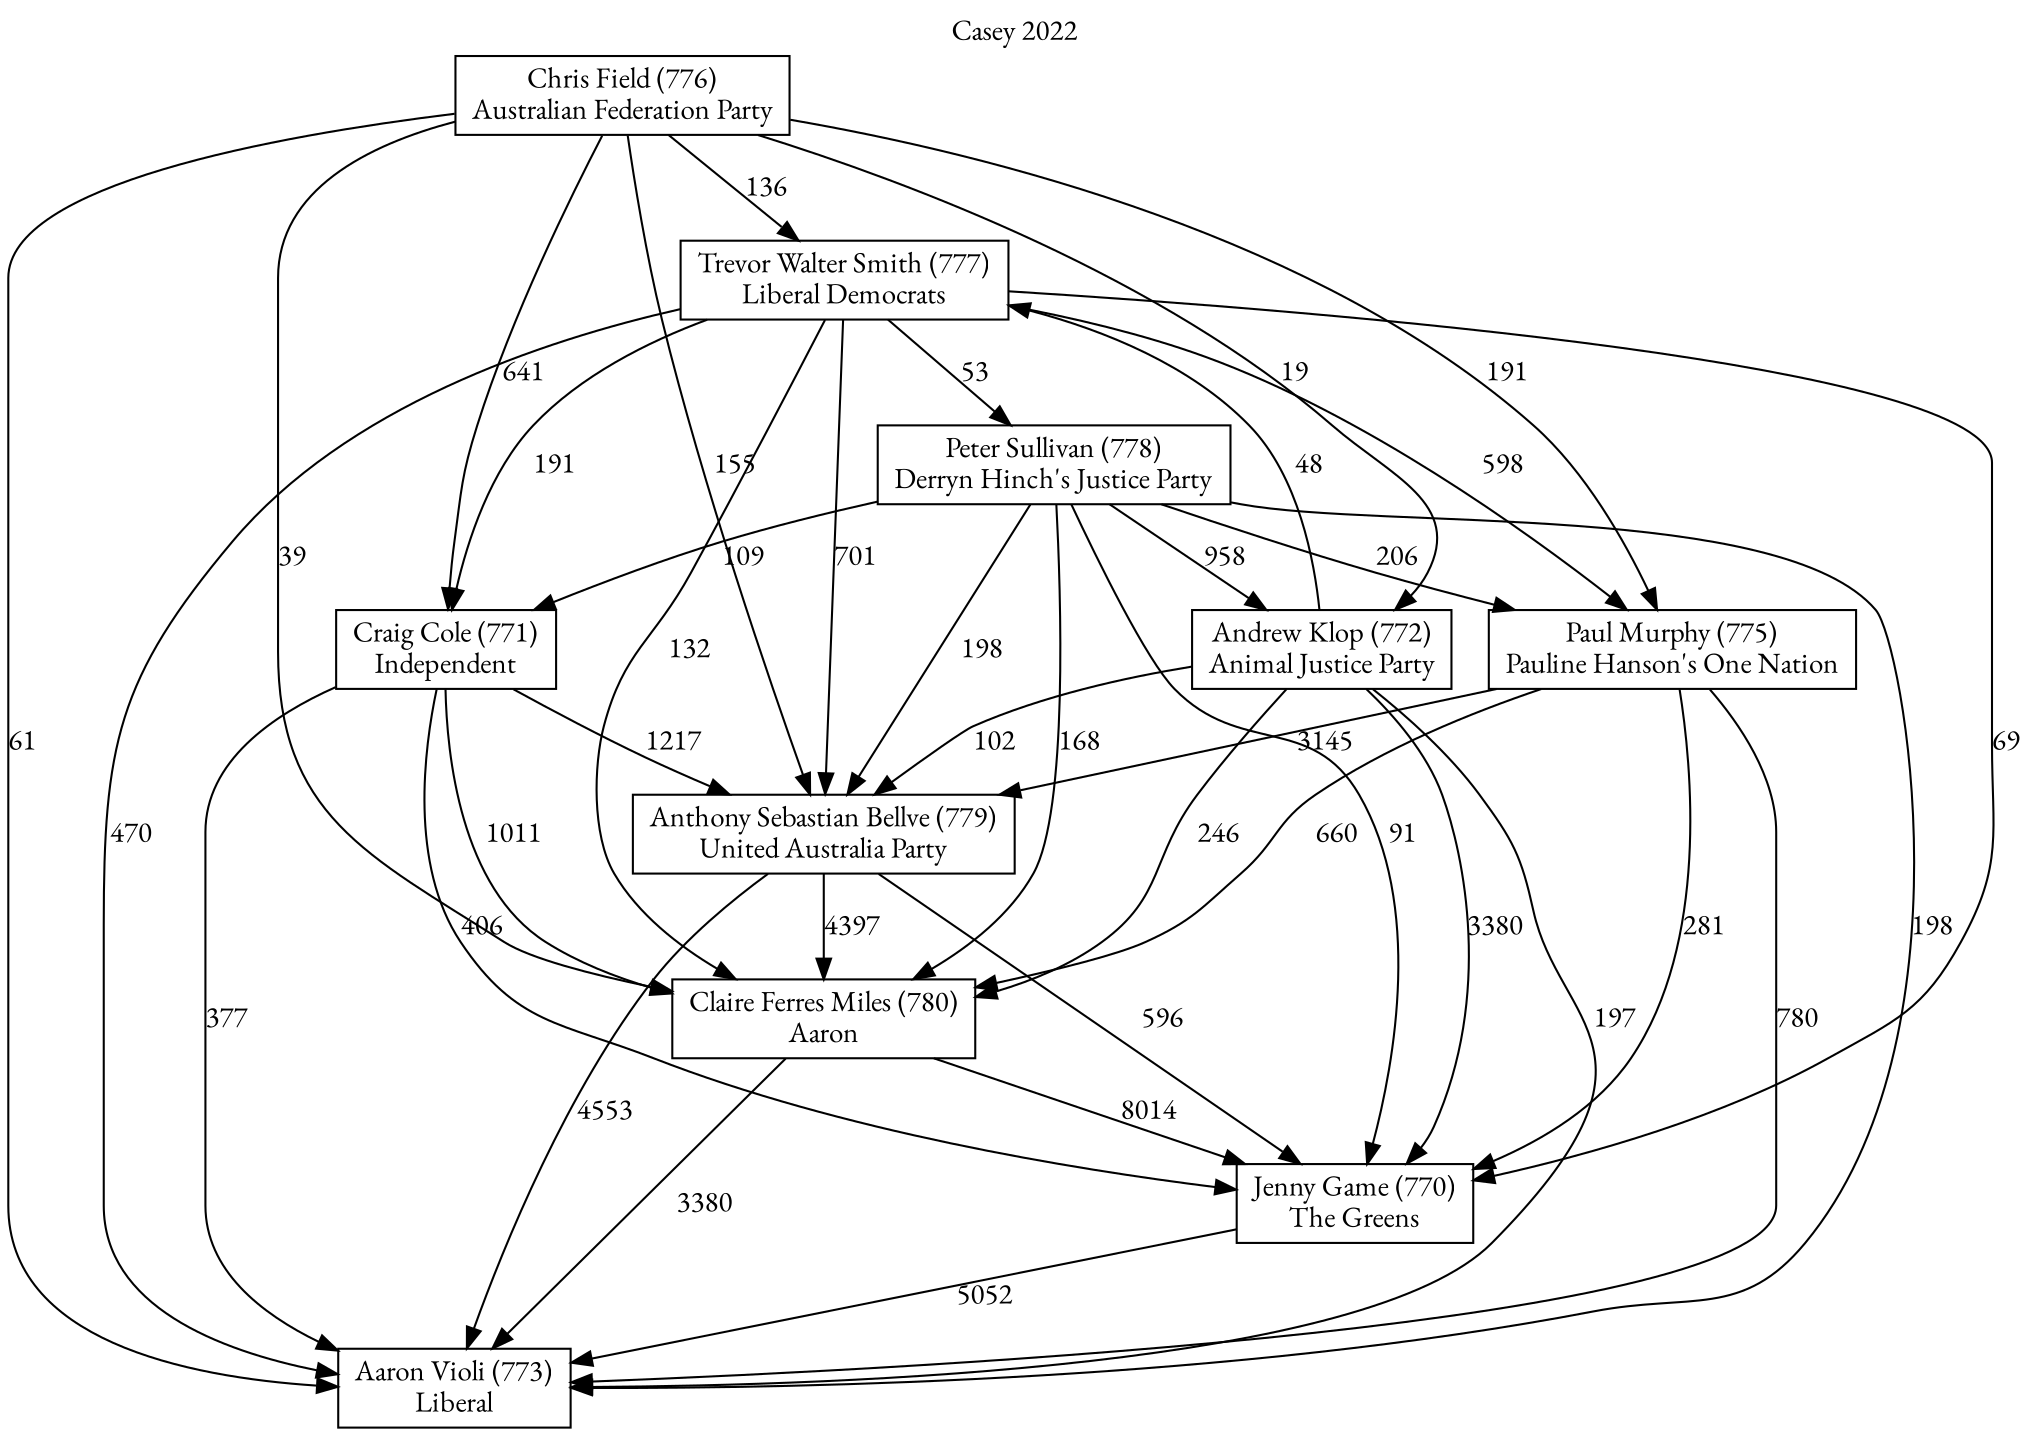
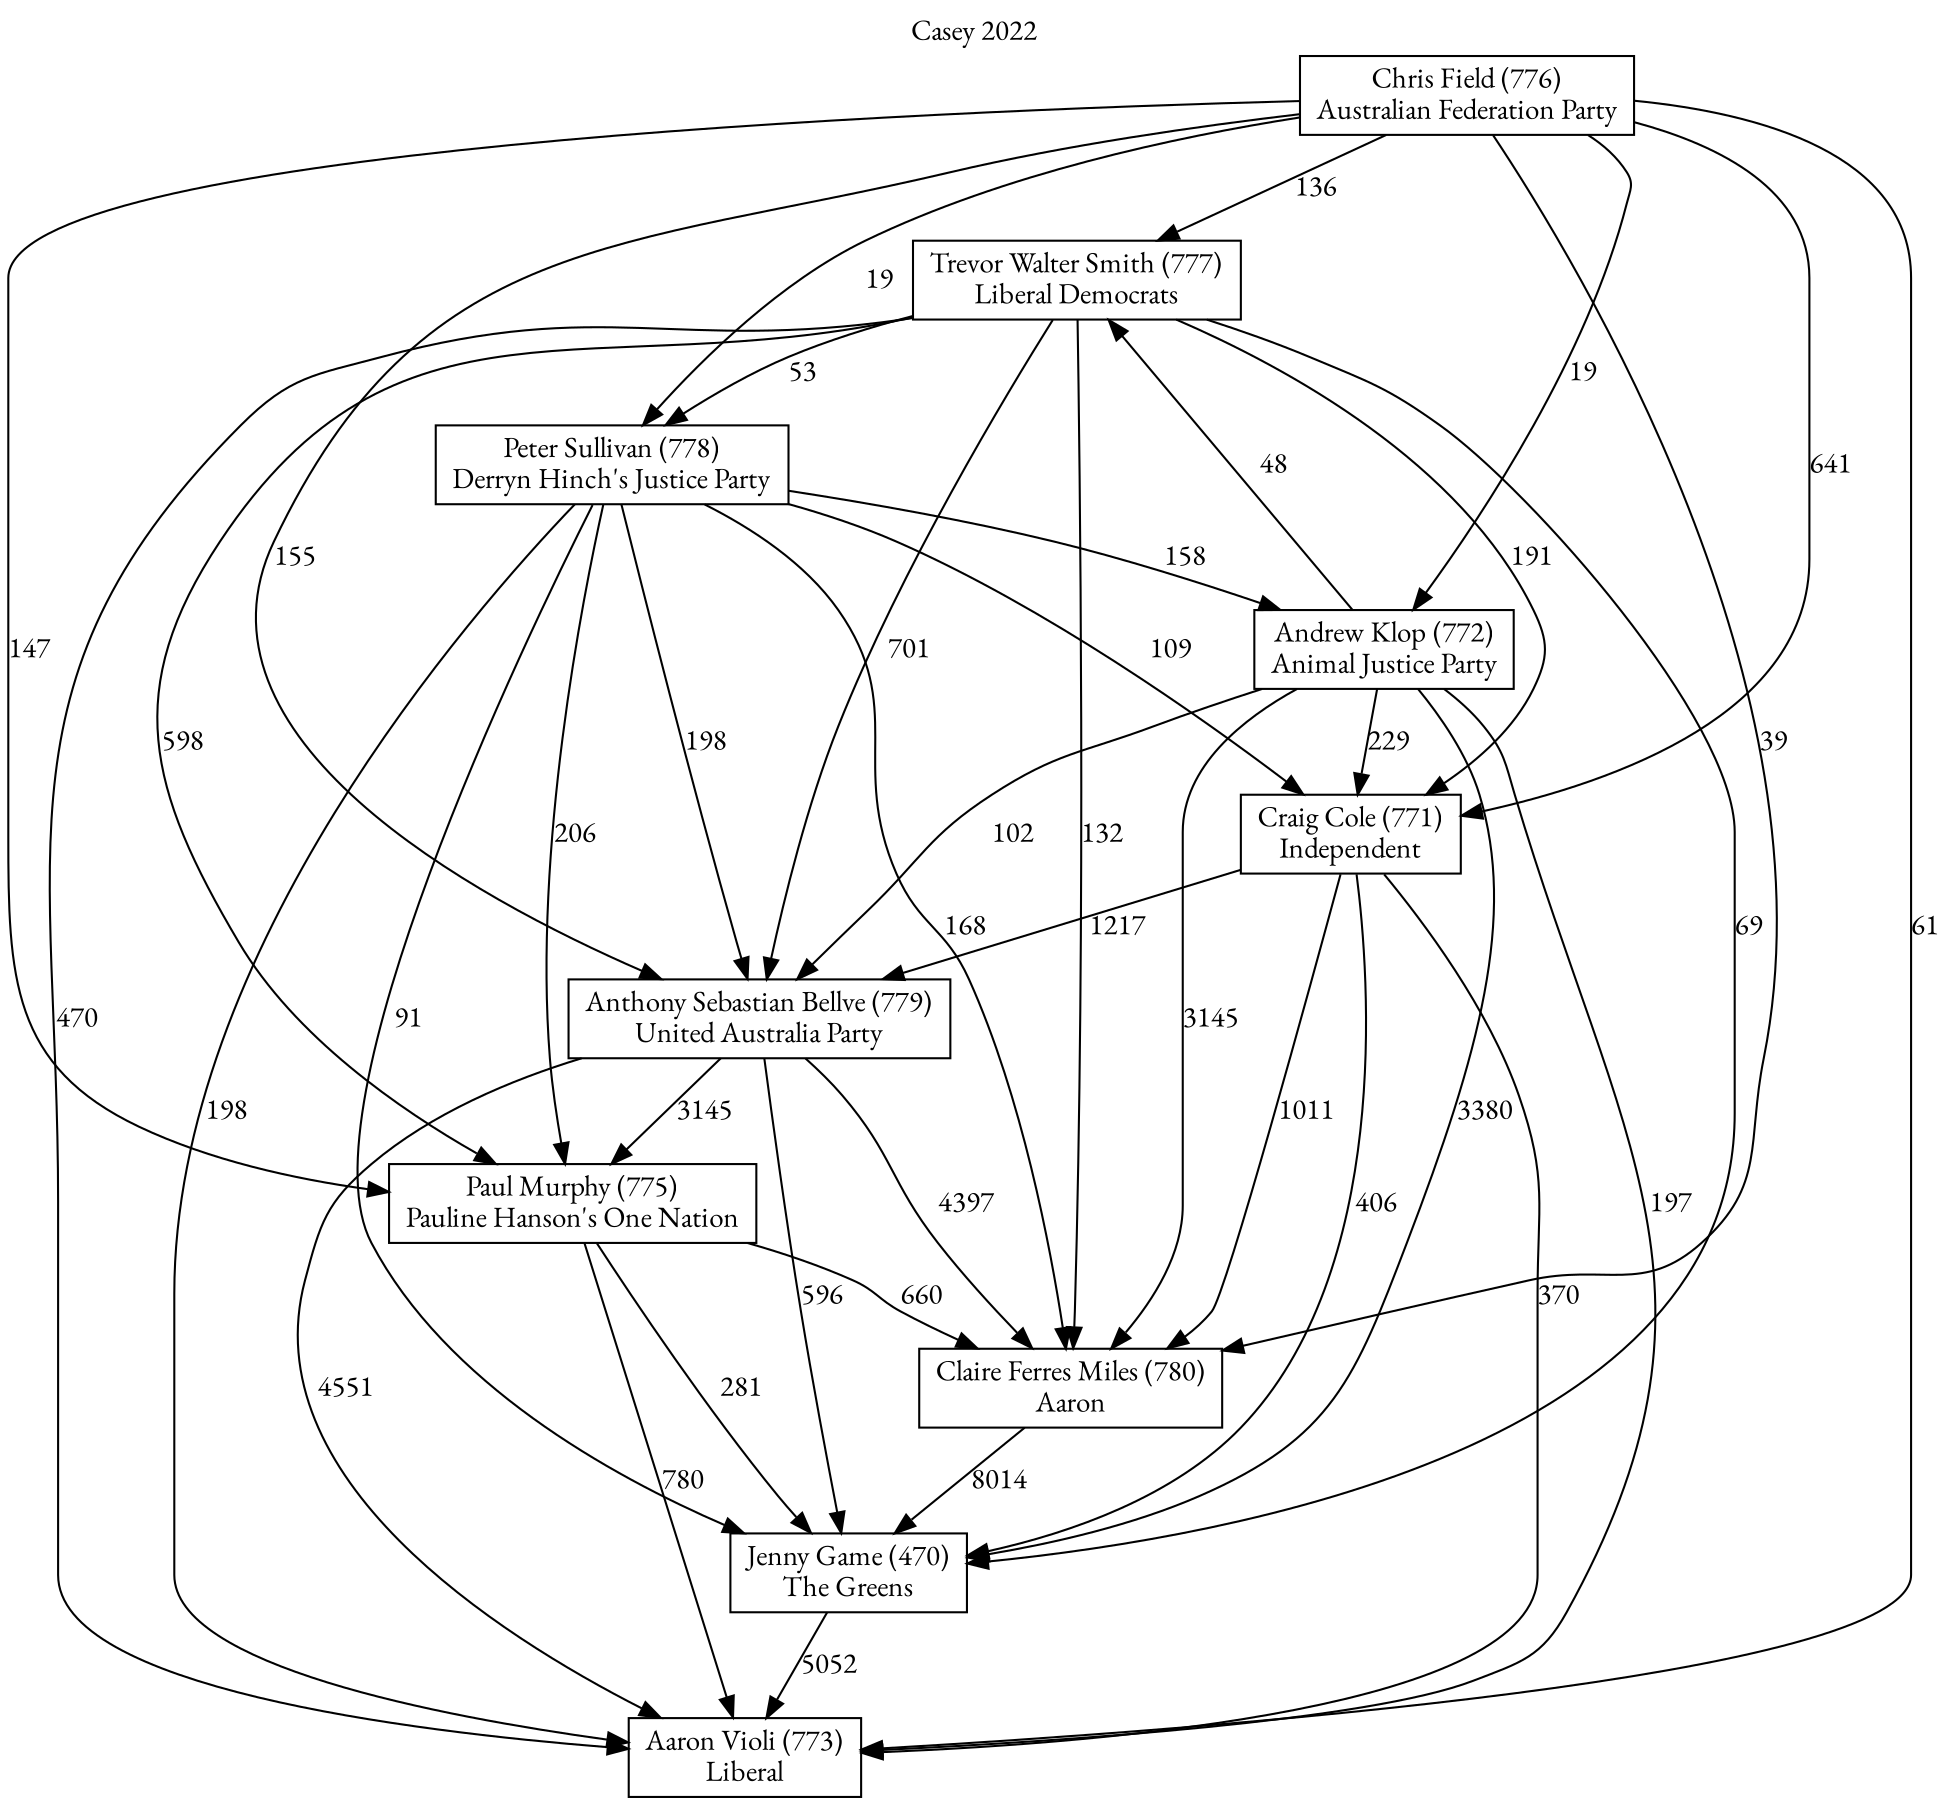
none -> (950, 205)
(1507, 372) -> (30, 649)
(1225, 557) -> (1186, 557)
(1306, 729) -> (674, 1104)
none -> (1369, 731)
(1219, 834) -> (1212, 1019)
(227, 1019) -> (1559, 1296)
(606, 1111) -> (347, 1388)
(647, 1196) -> none
(1355, 1204) -> (849, 1573)
